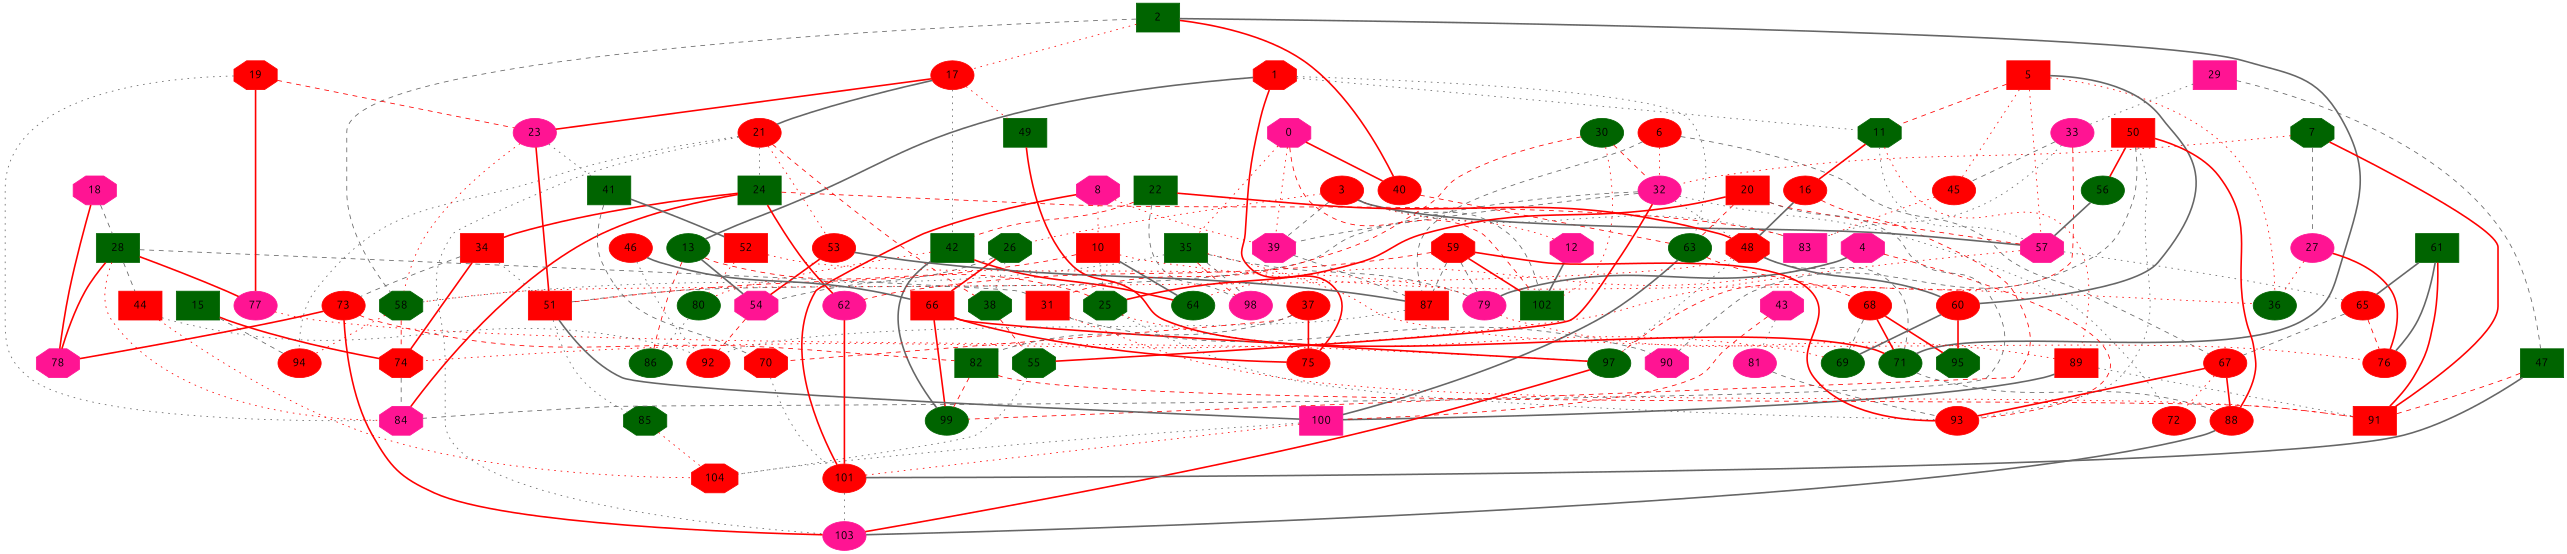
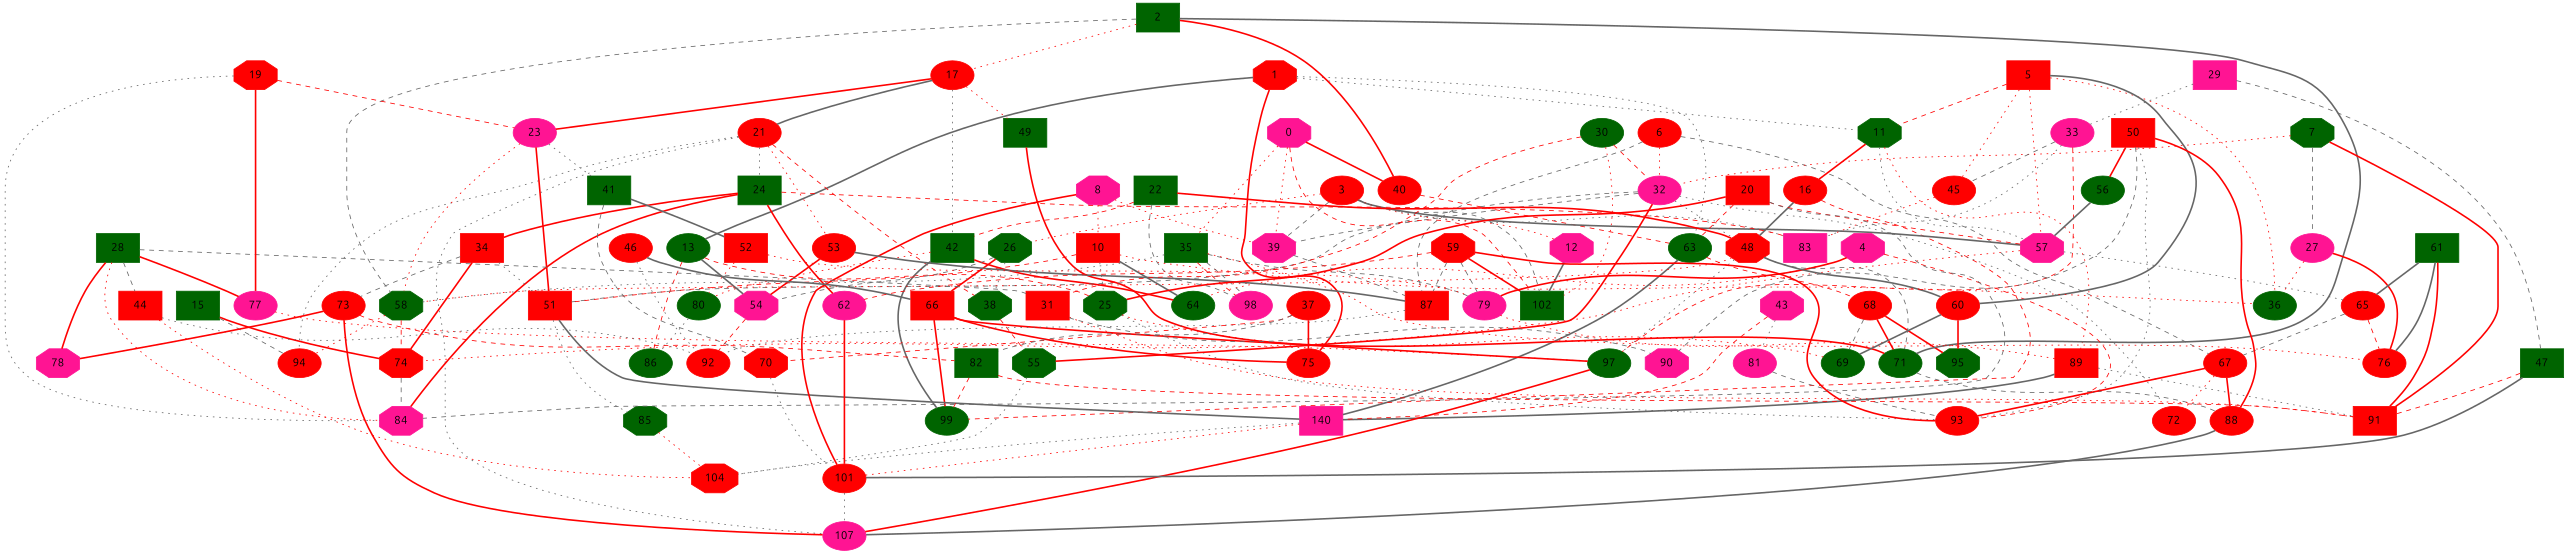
(95, 190) -> none
(1674, 277) -> (1674, 277)
(1321, 421) -> (1321, 421)
(844, 536) -> (844, 536)
